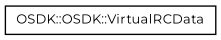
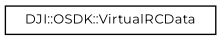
(111, 20) -> (111, 20)
